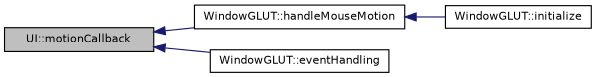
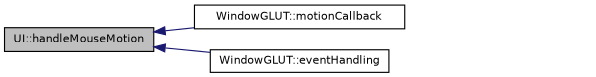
(300, 17) -> (300, 17)
(518, 17) -> none
(79, 40) -> (79, 40)
